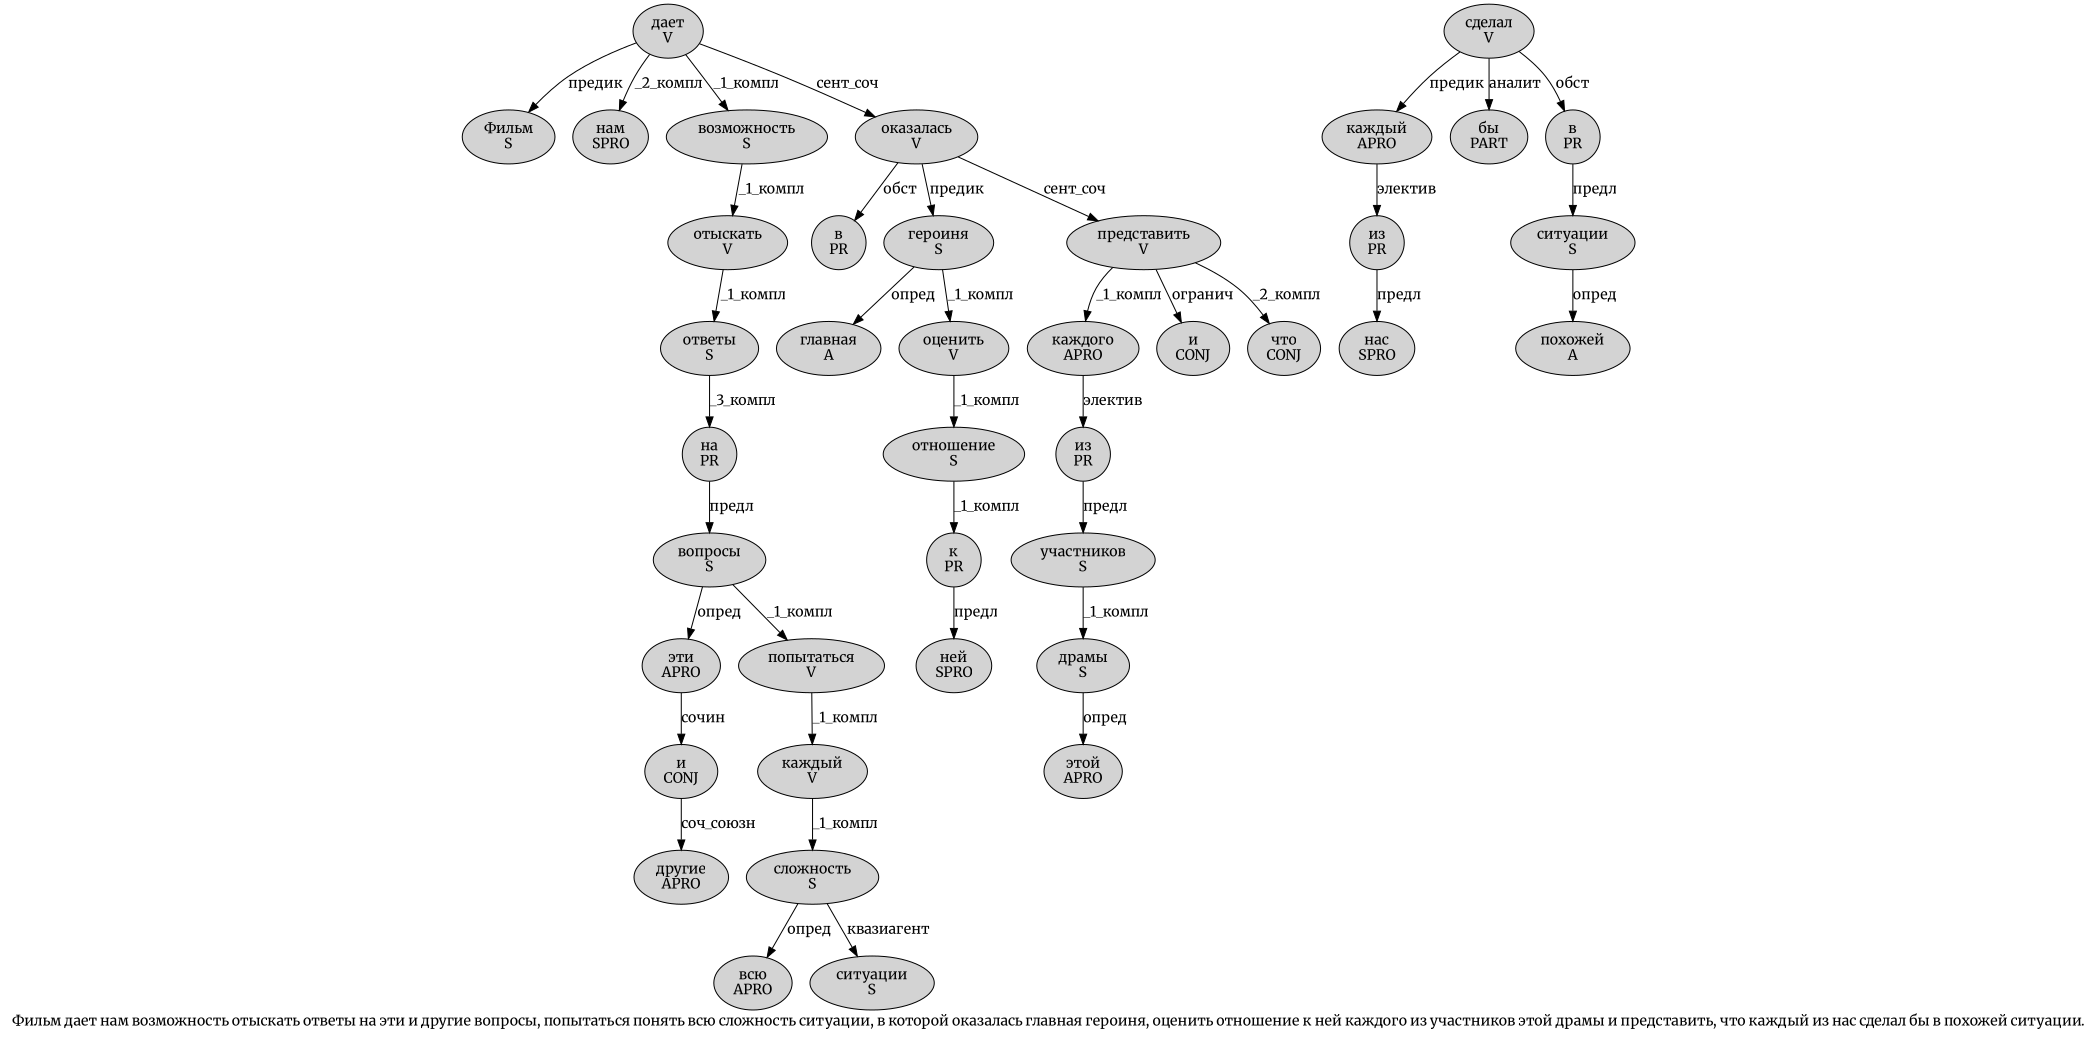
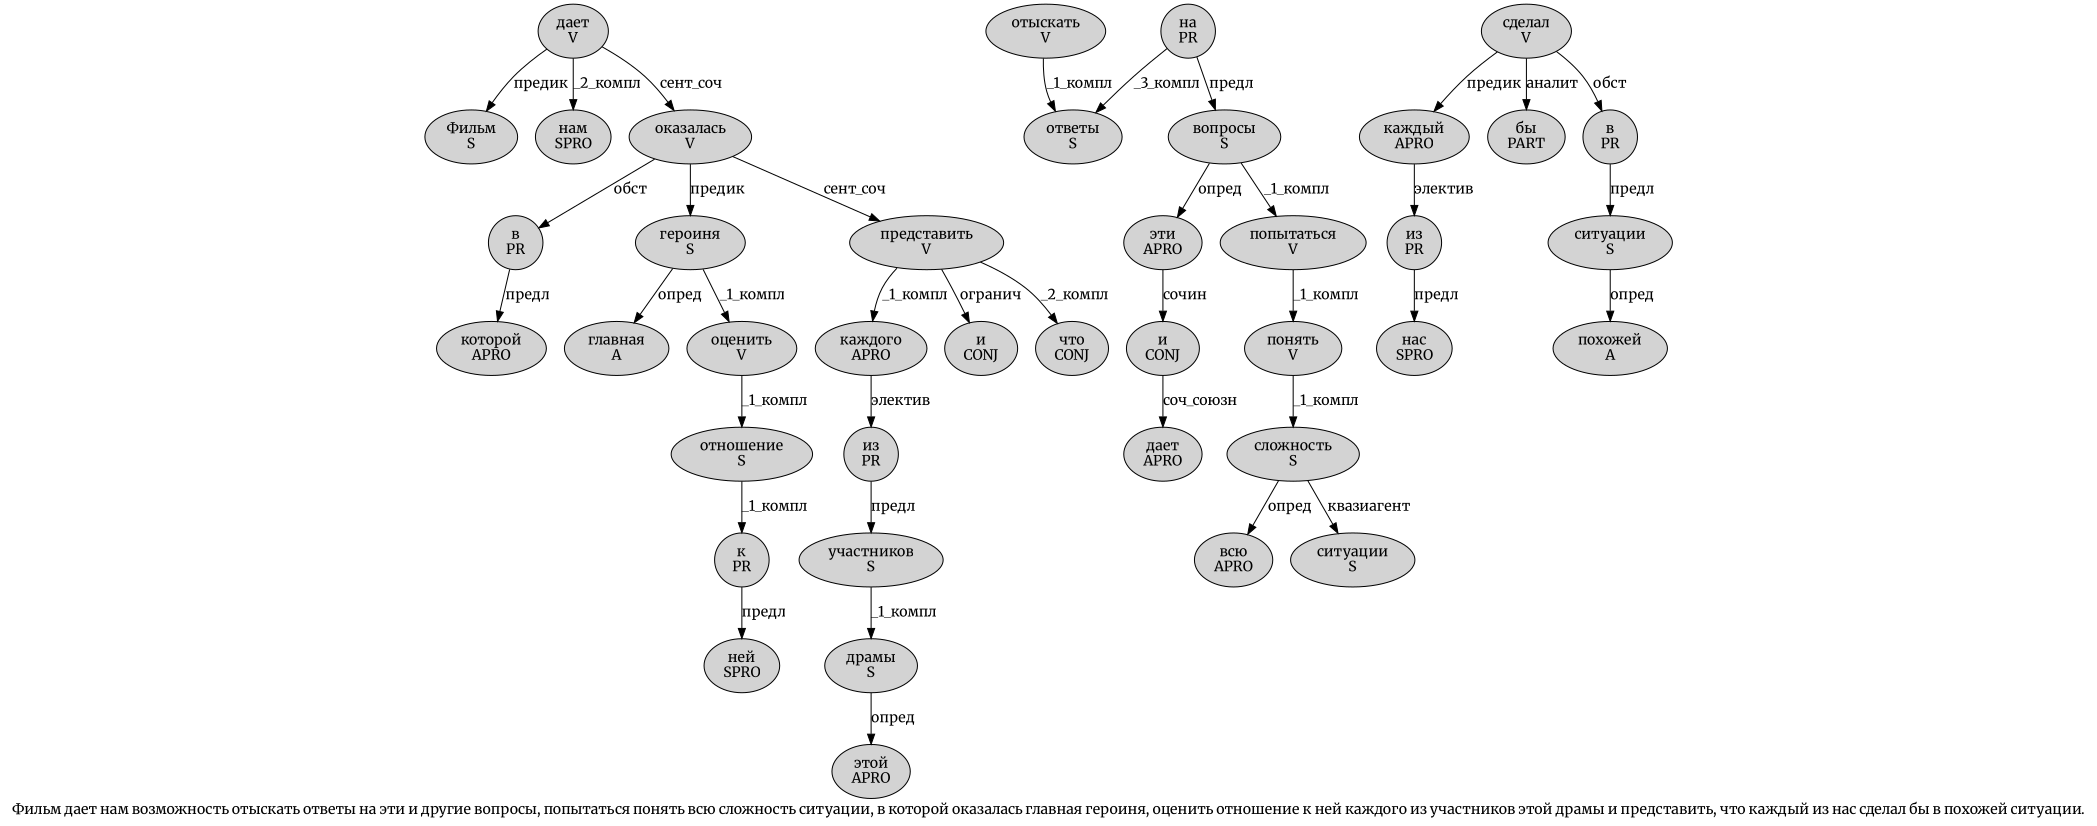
(747, 137) -> none
none -> (491, 348)
(710, 396) -> (1134, 76)
(813, 771) -> (1293, 348)
(681, 877) -> (1163, 454)
